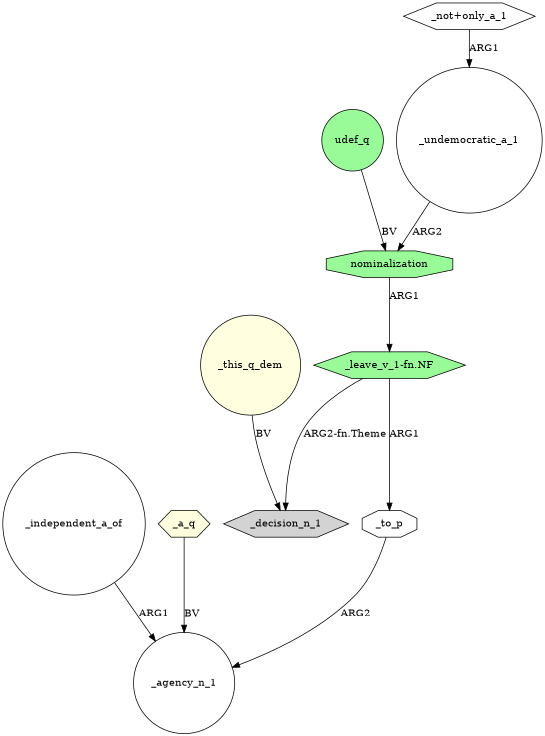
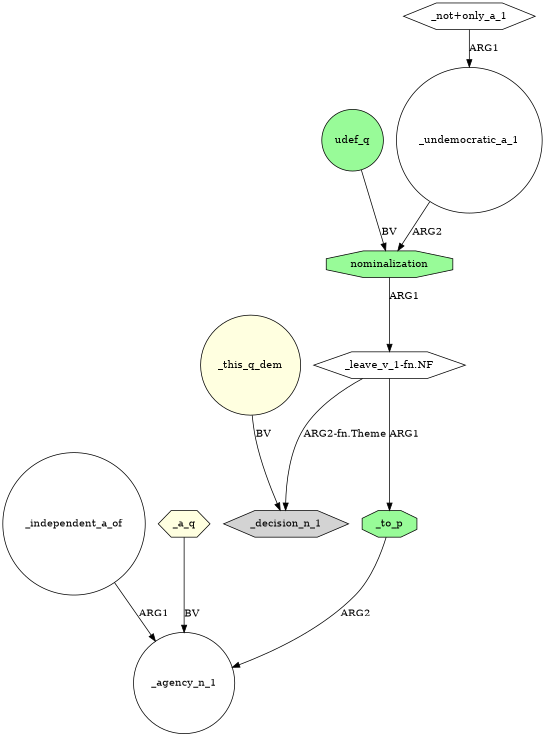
(390, 365) -> (390, 365)
(390, 524) -> (390, 524)
